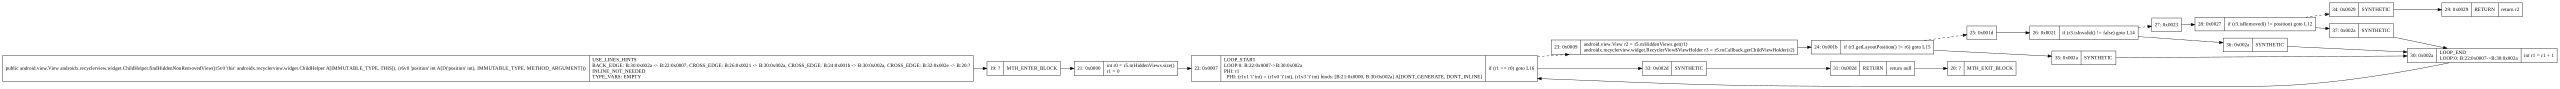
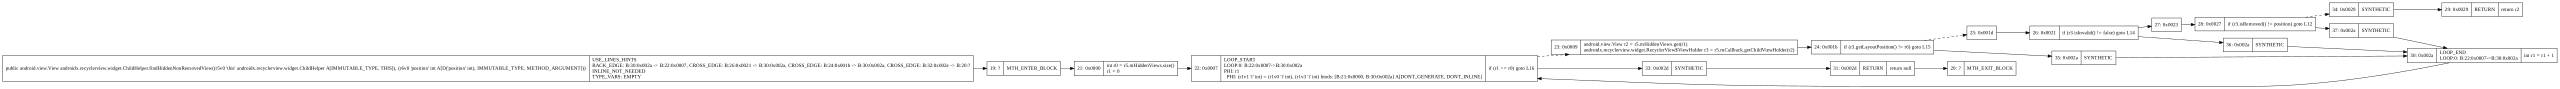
(2143, 27) -> (2143, 27)
